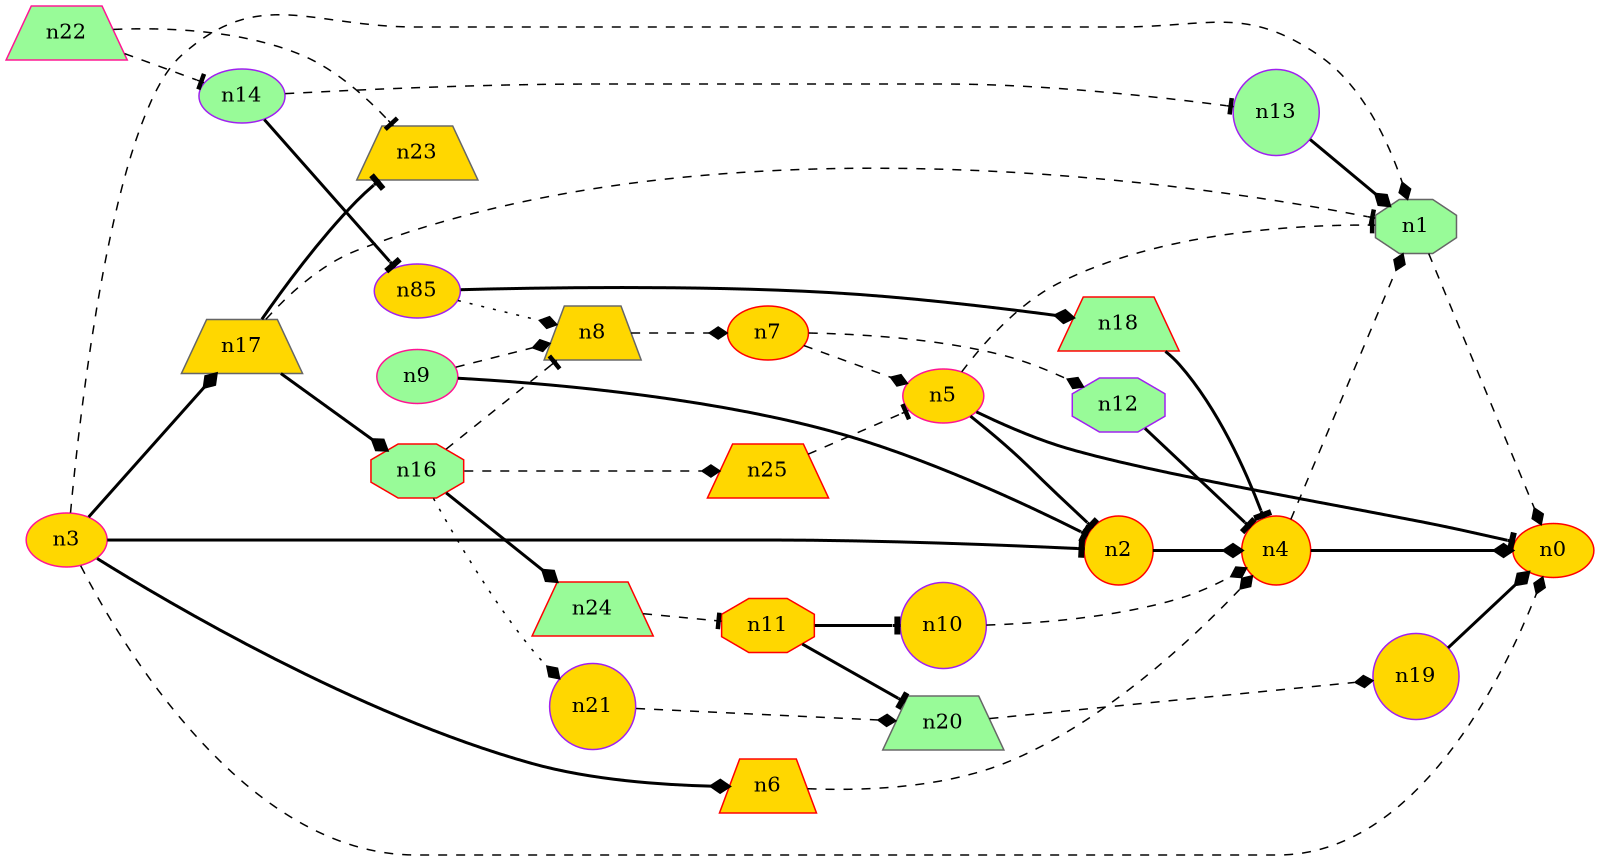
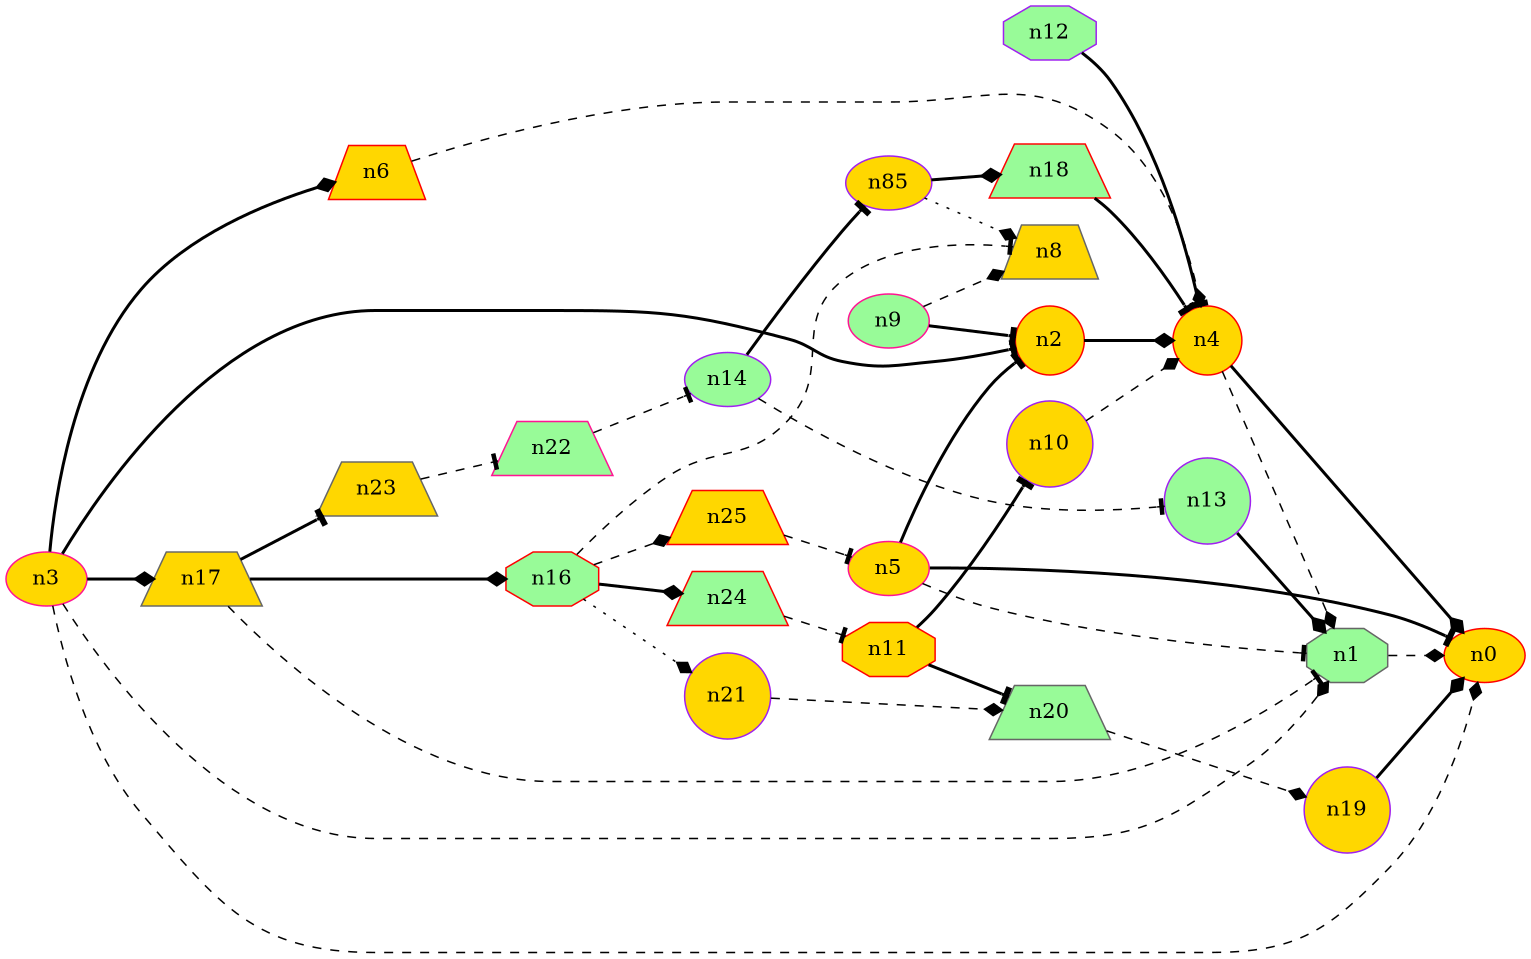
(263, 42) -> (455, 471)
(768, 333) -> none
